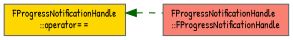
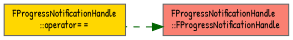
(150, 13) -> (139, 27)
